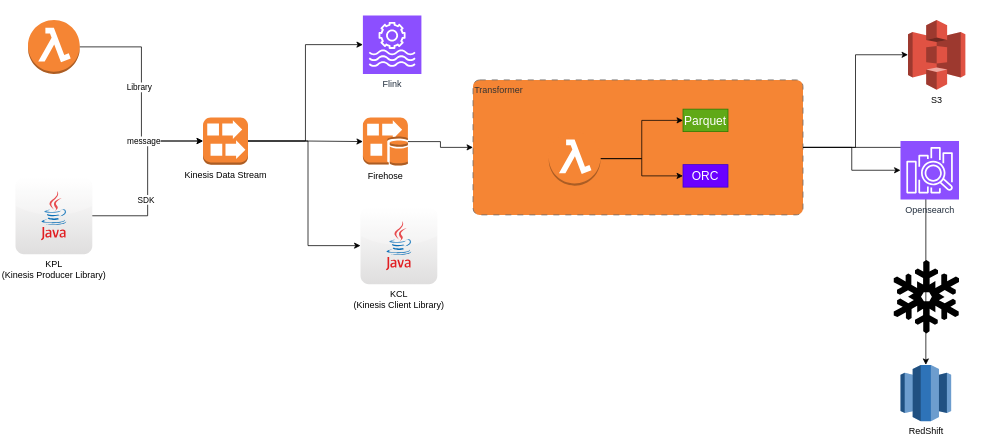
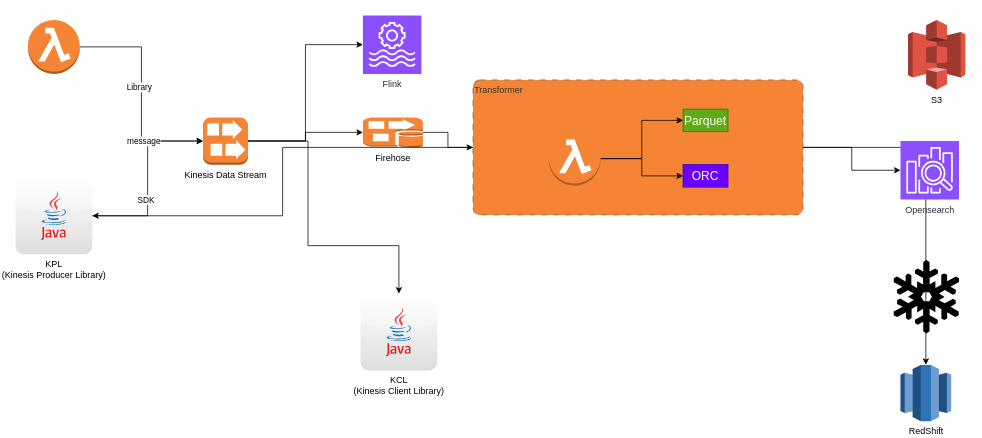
(855, 77) -> (283, 171)
(385, 142) -> (393, 132)
(399, 246) -> (399, 332)
